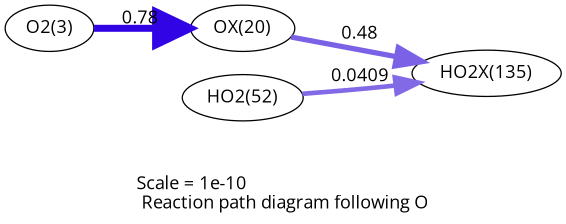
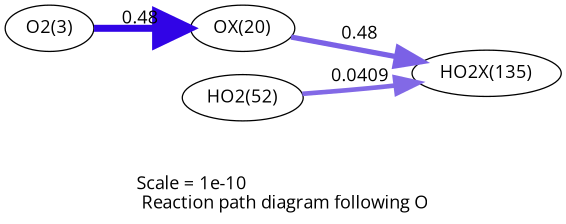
(138, 19) -> (138, 19)
